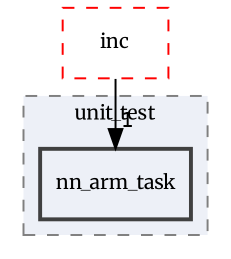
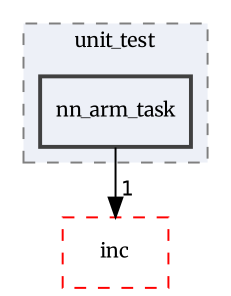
(116, 108) -> (116, 175)
